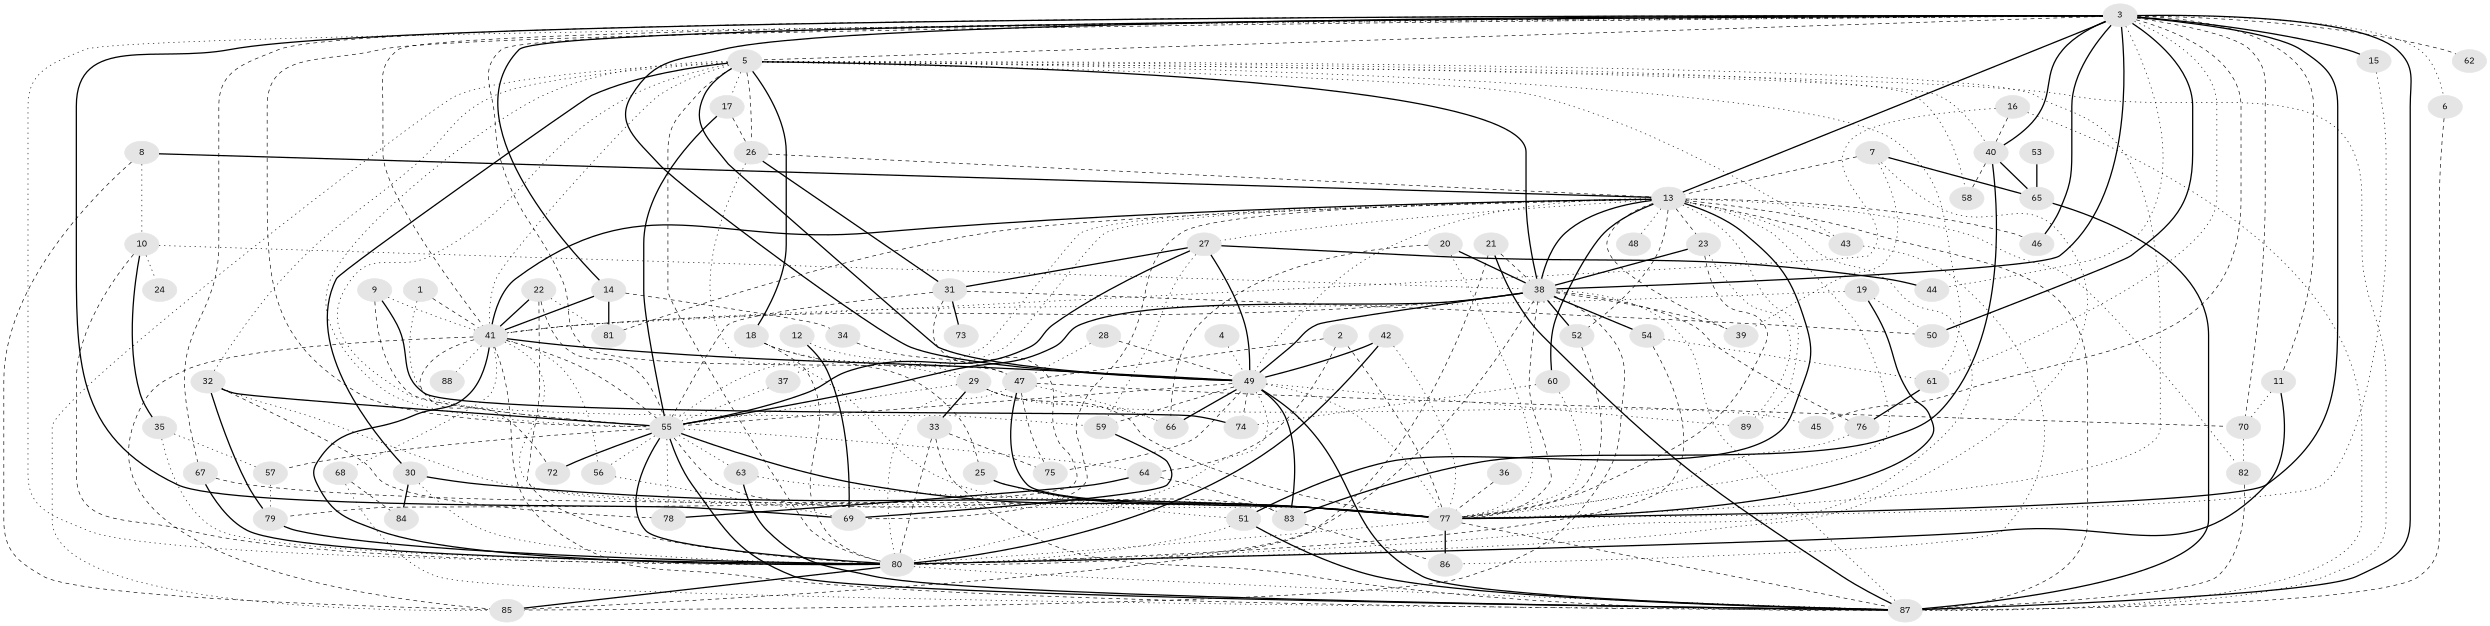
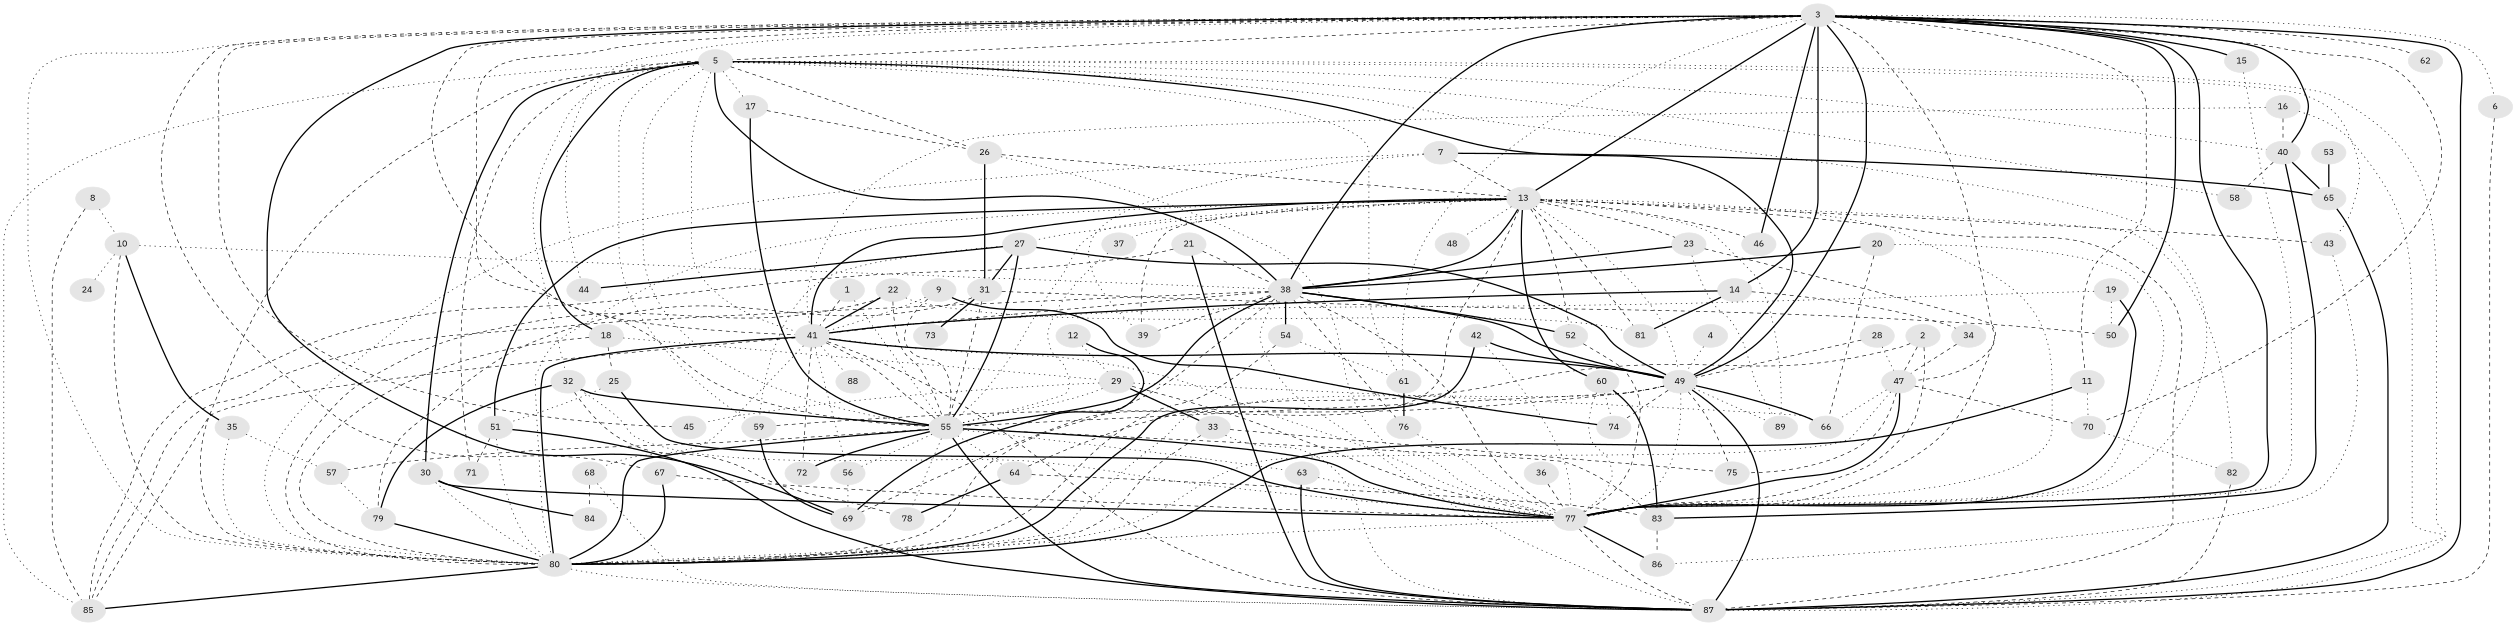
(905, 176) -> none
(1293, 444) -> (1647, 440)
none -> (471, 473)
(1362, 583) -> (1424, 586)
